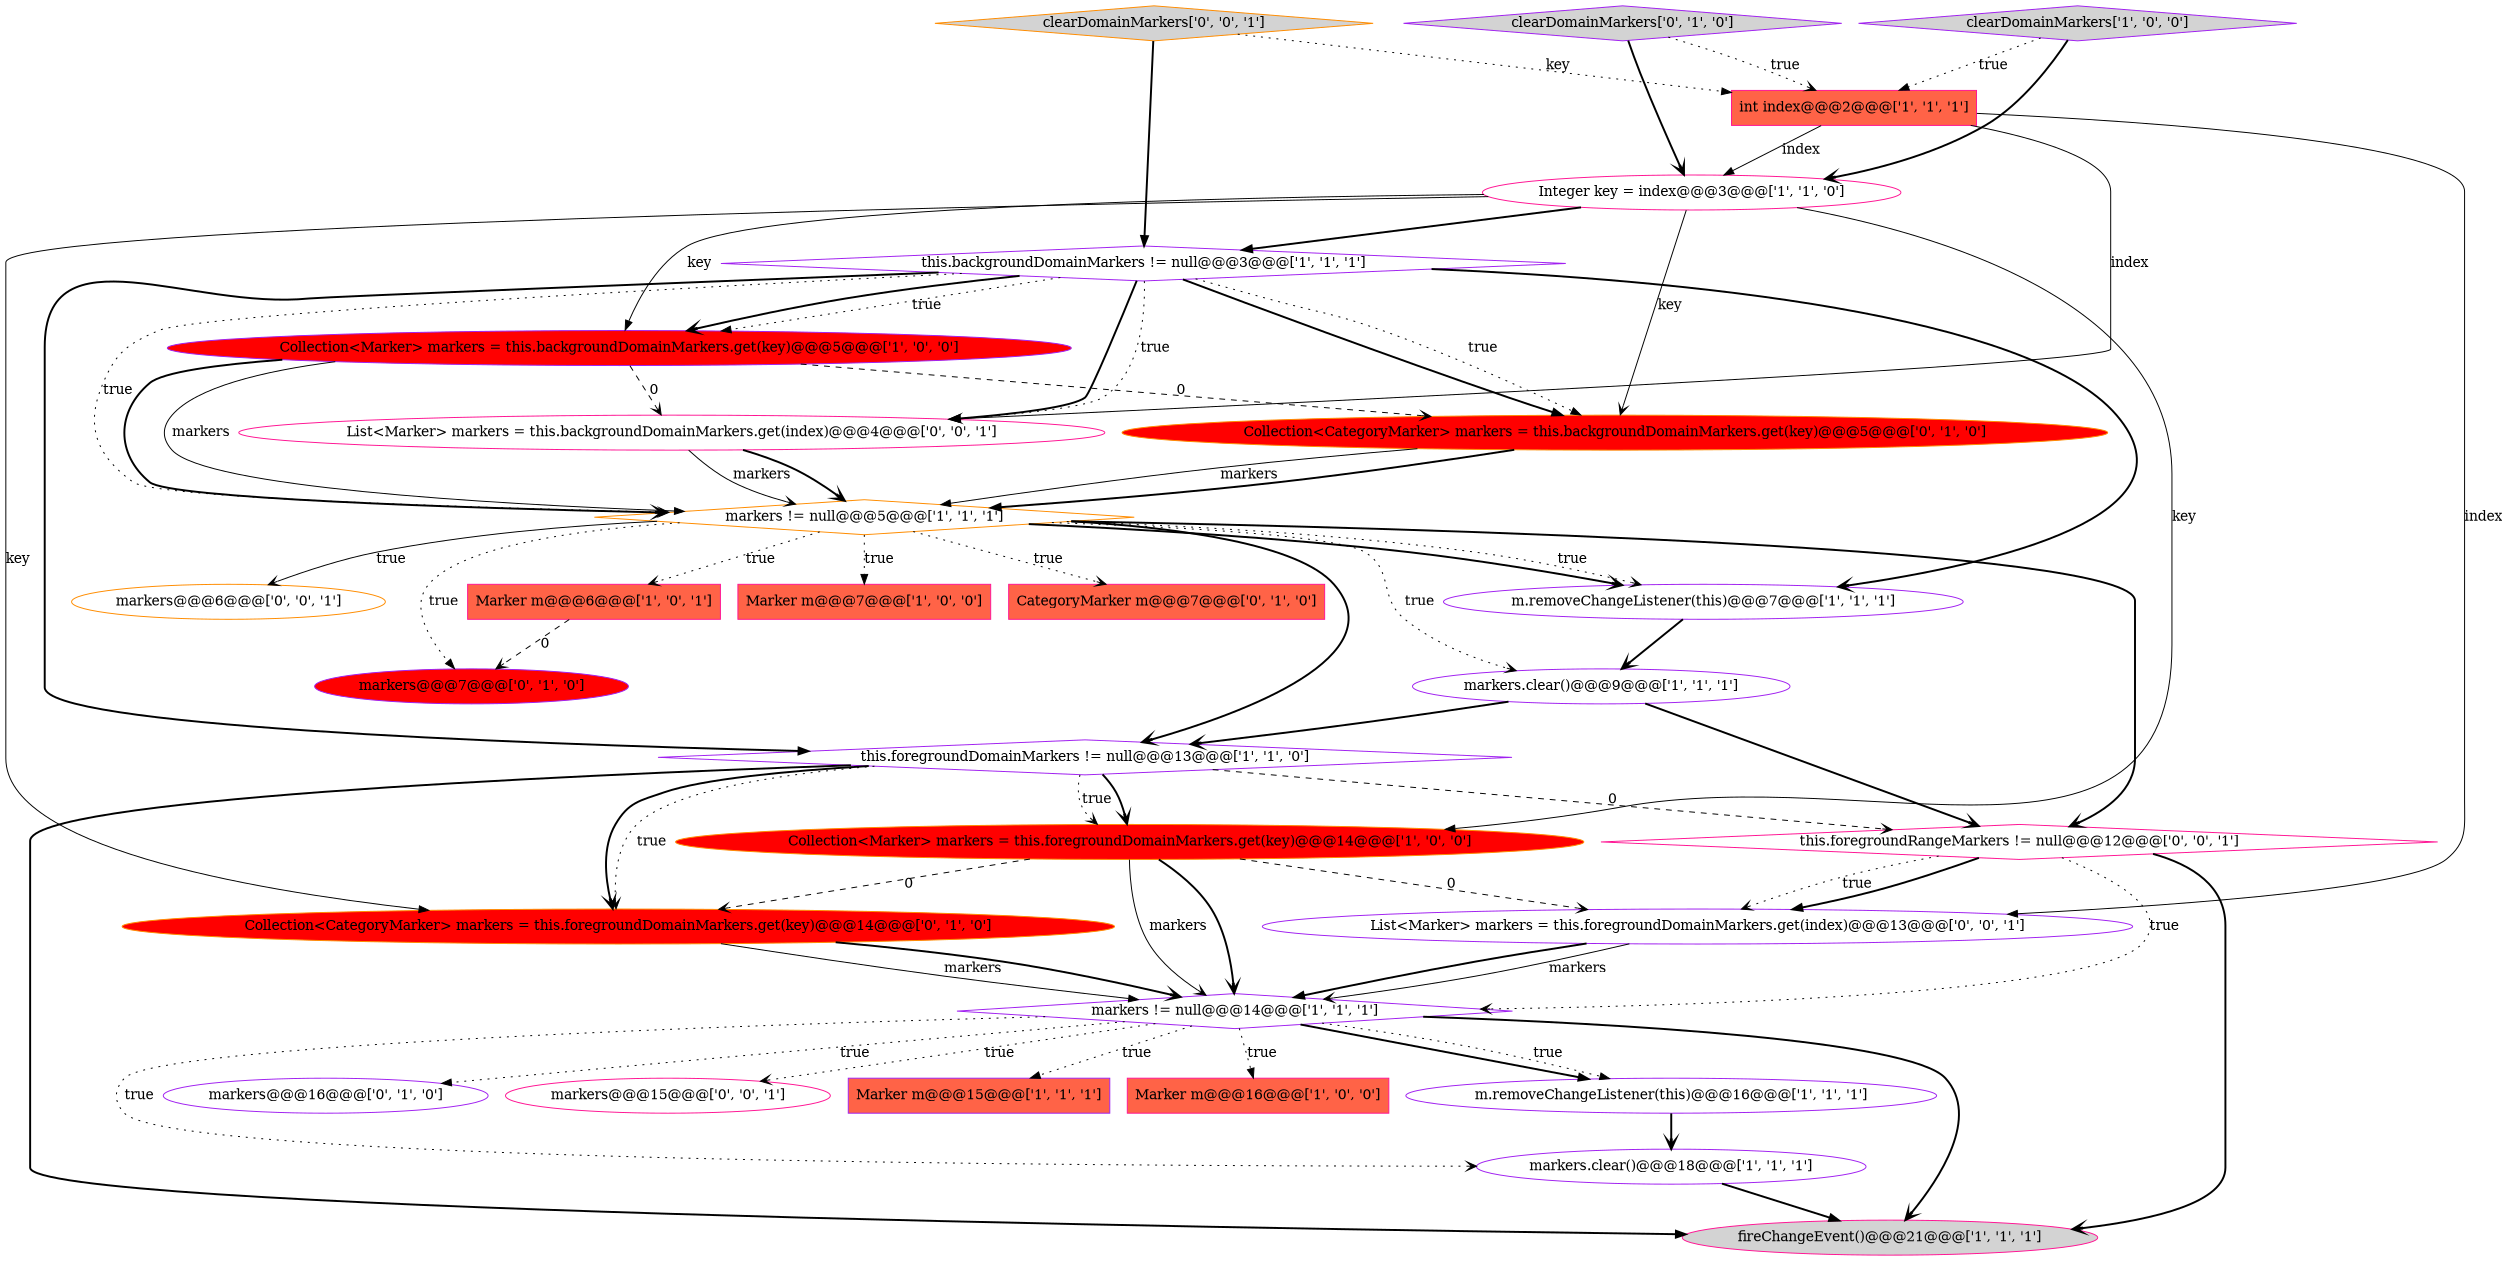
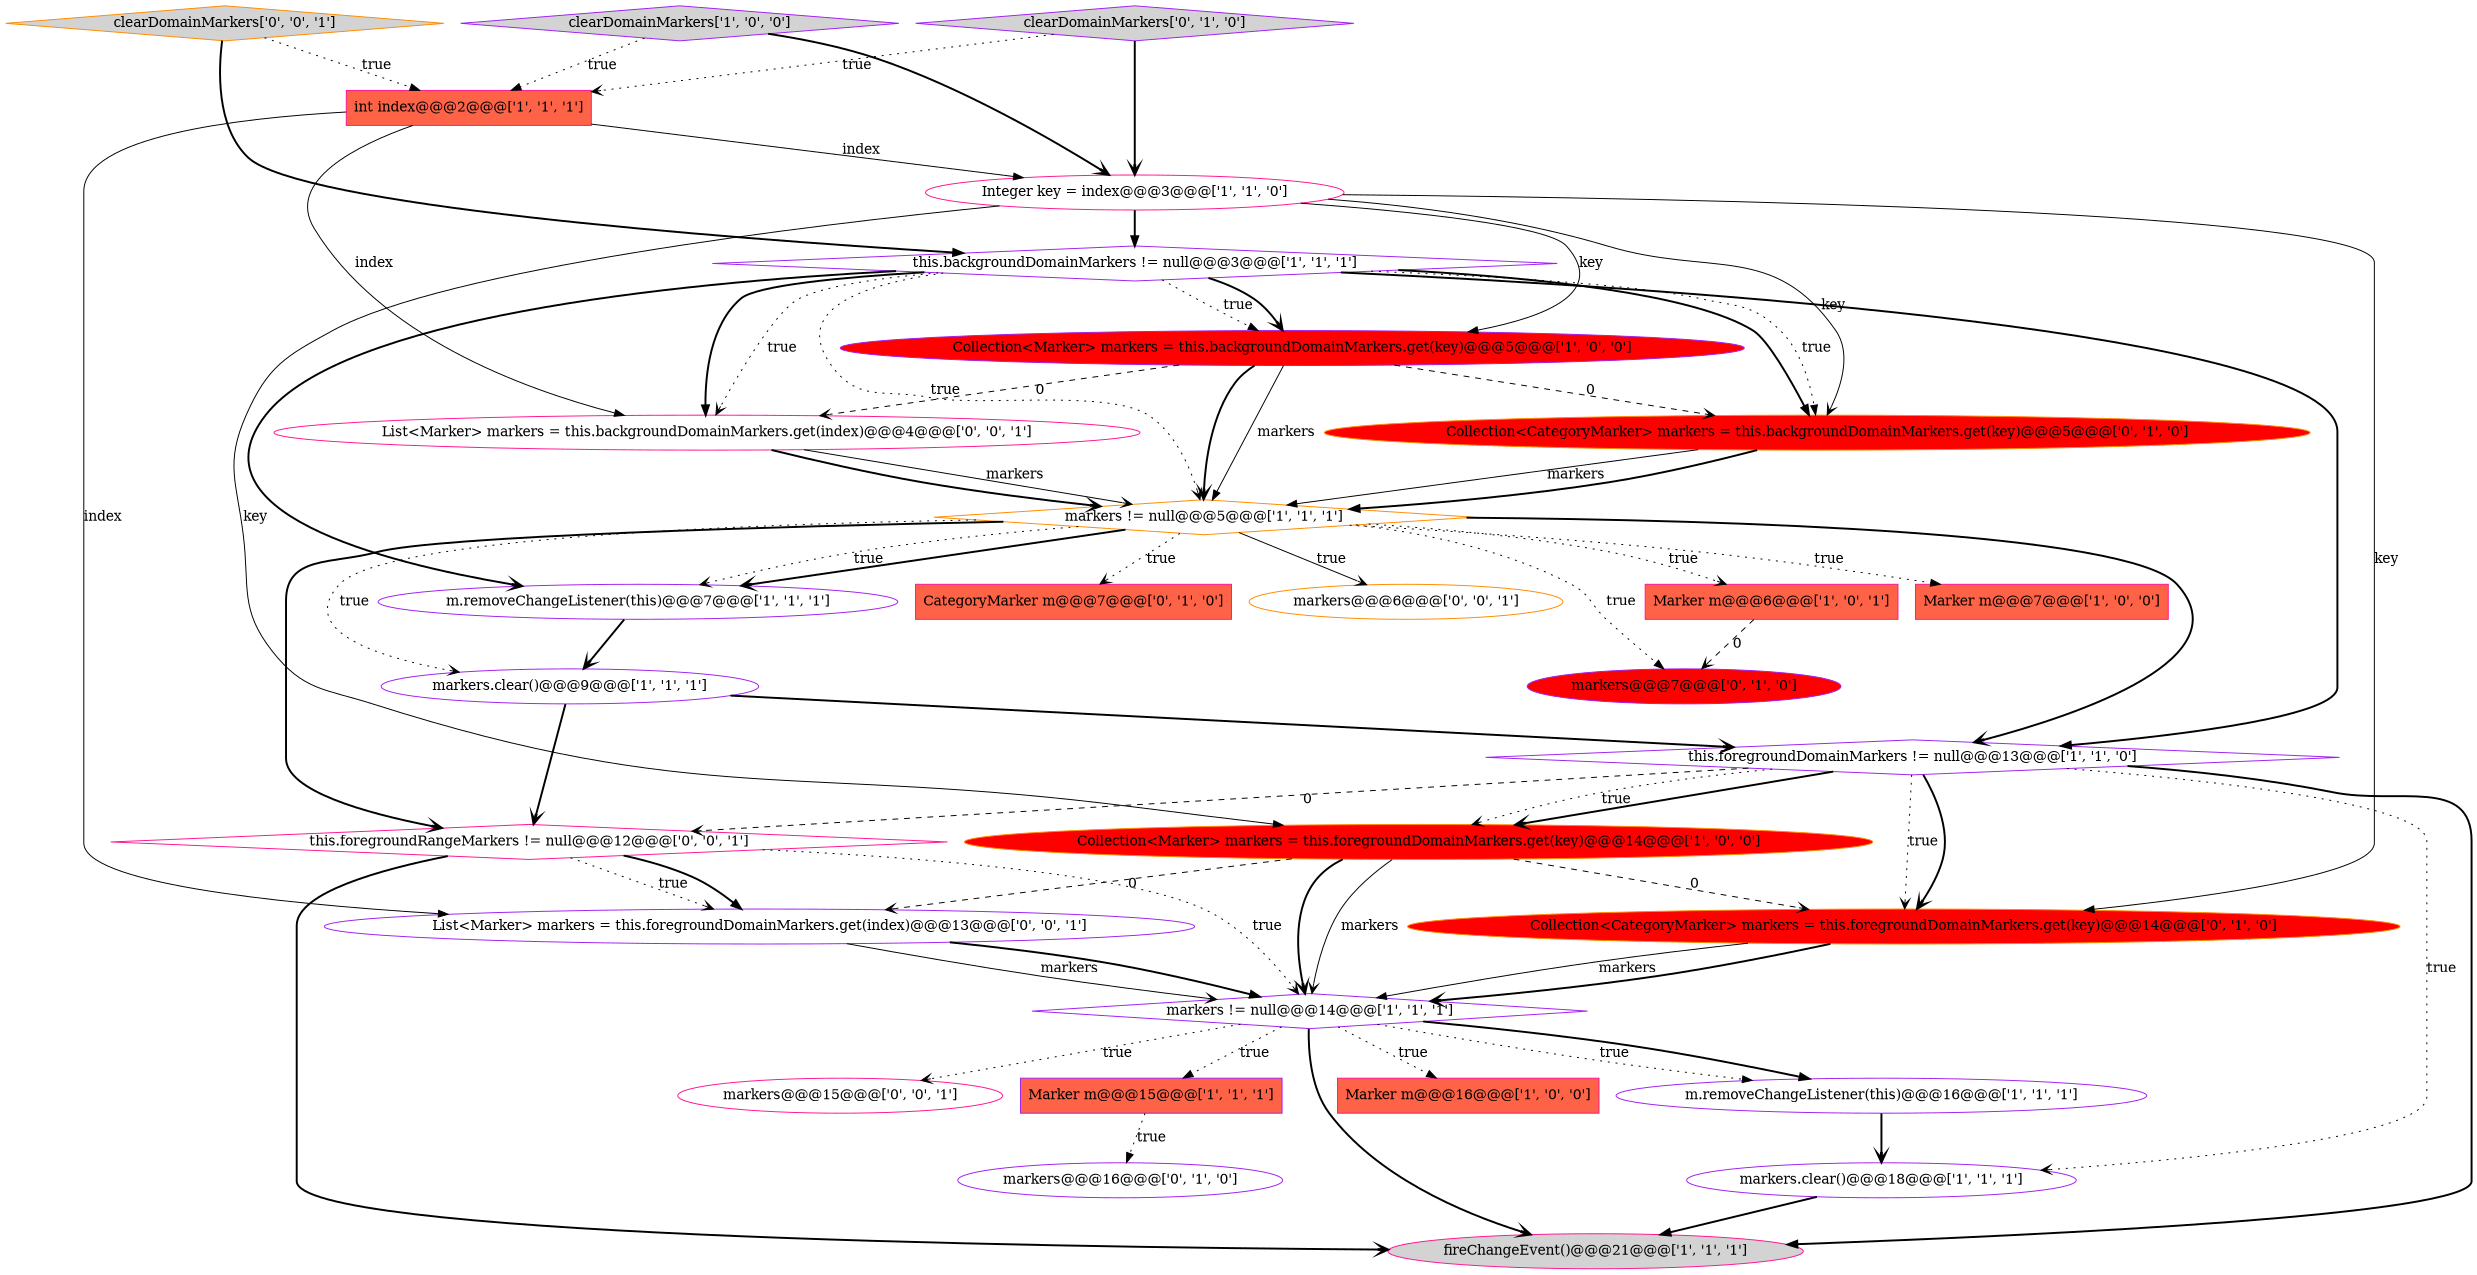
(1558, 66) -> (377, 66)
(788, 1052) -> (1137, 1133)
(312, 1142) -> (2427, 977)
